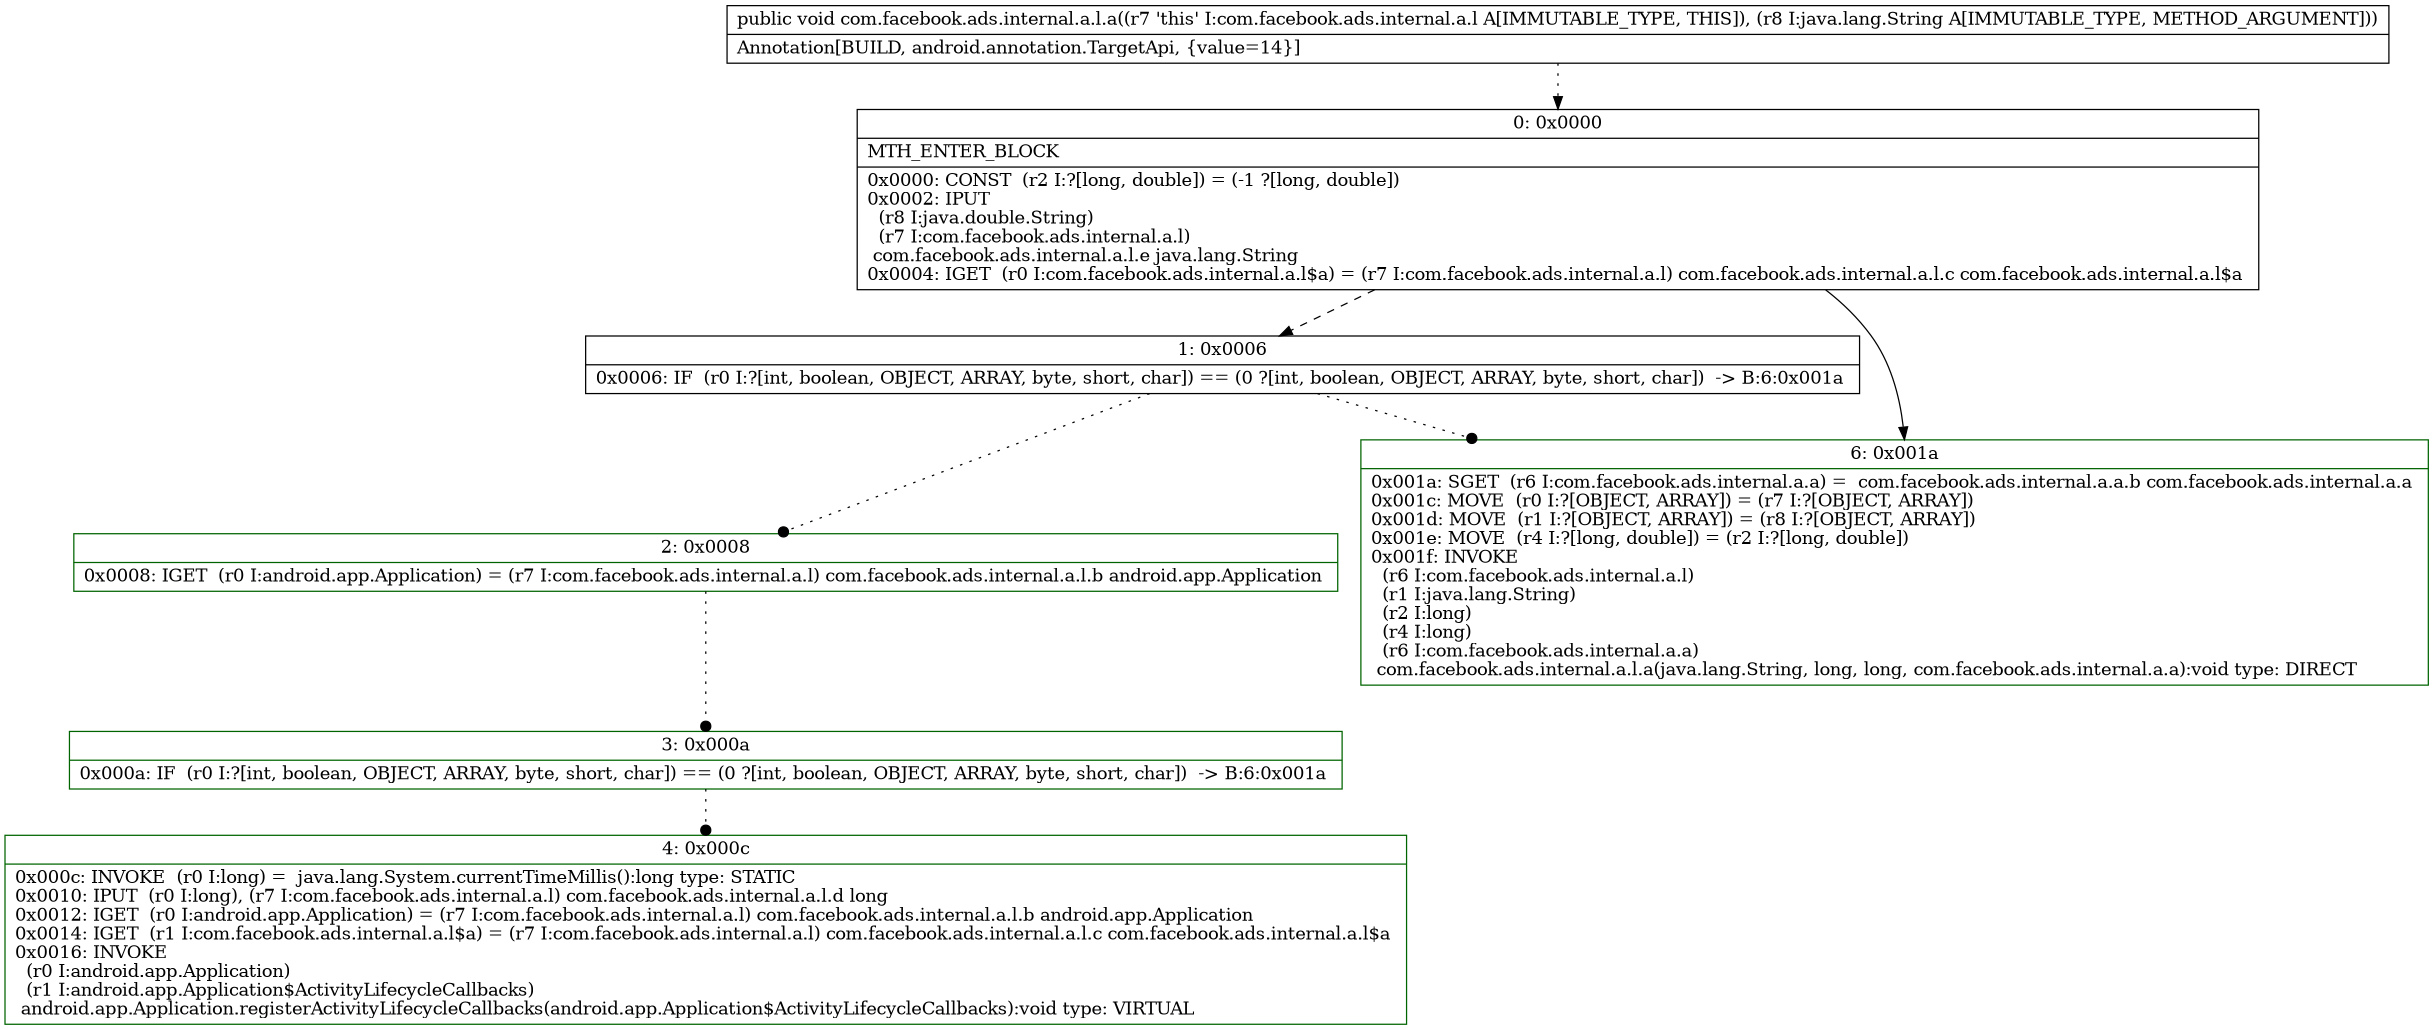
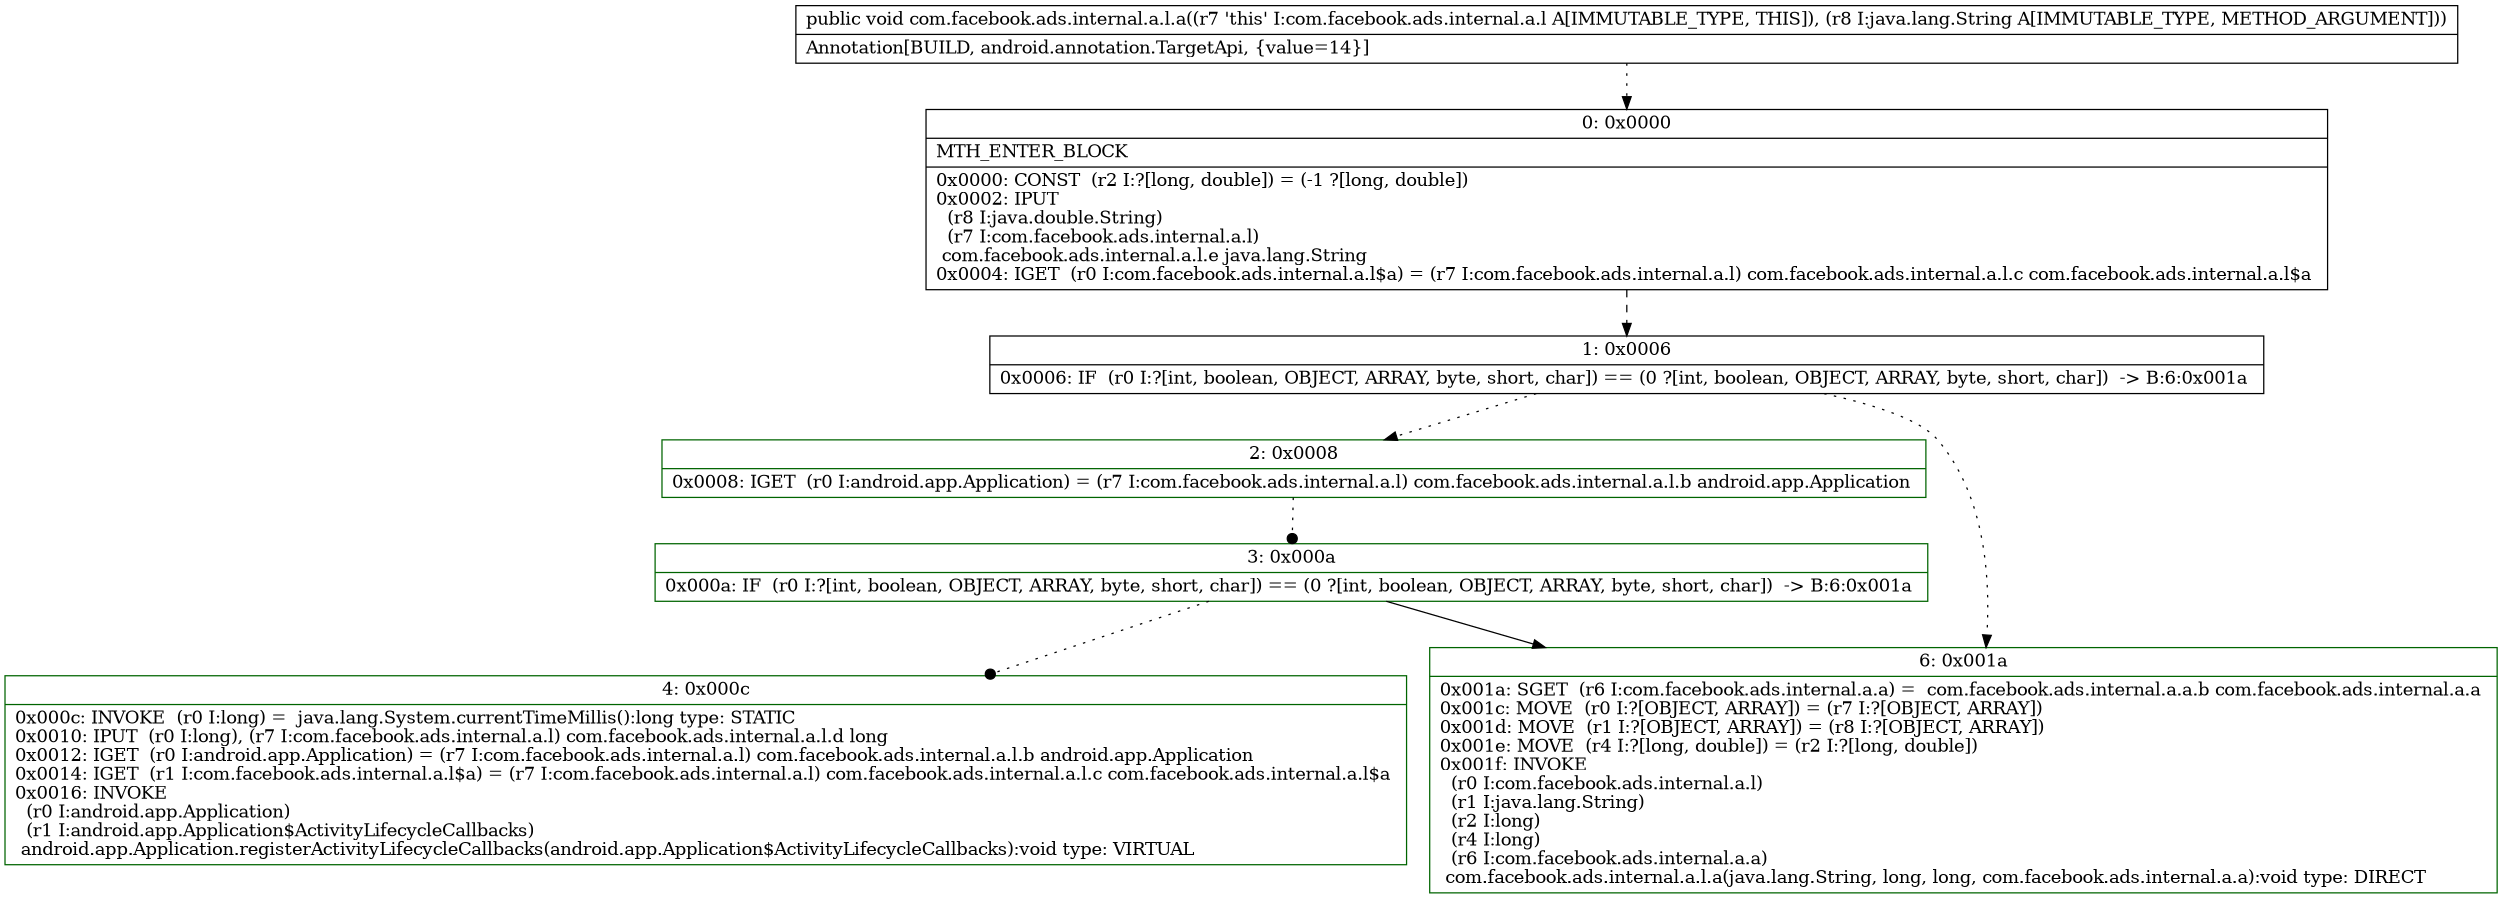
(1880, 350) -> (1460, 623)
(1392, 415) -> (1960, 474)
(969, 462) -> (1467, 415)
(1533, 576) -> (1602, 784)
